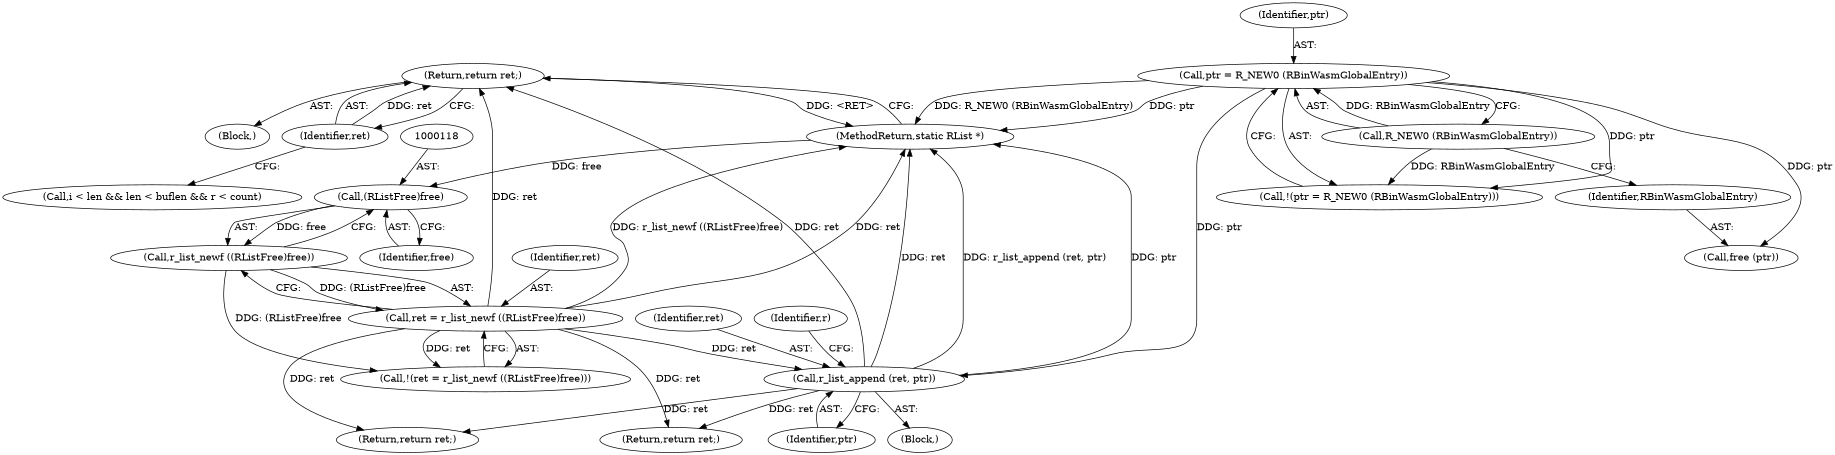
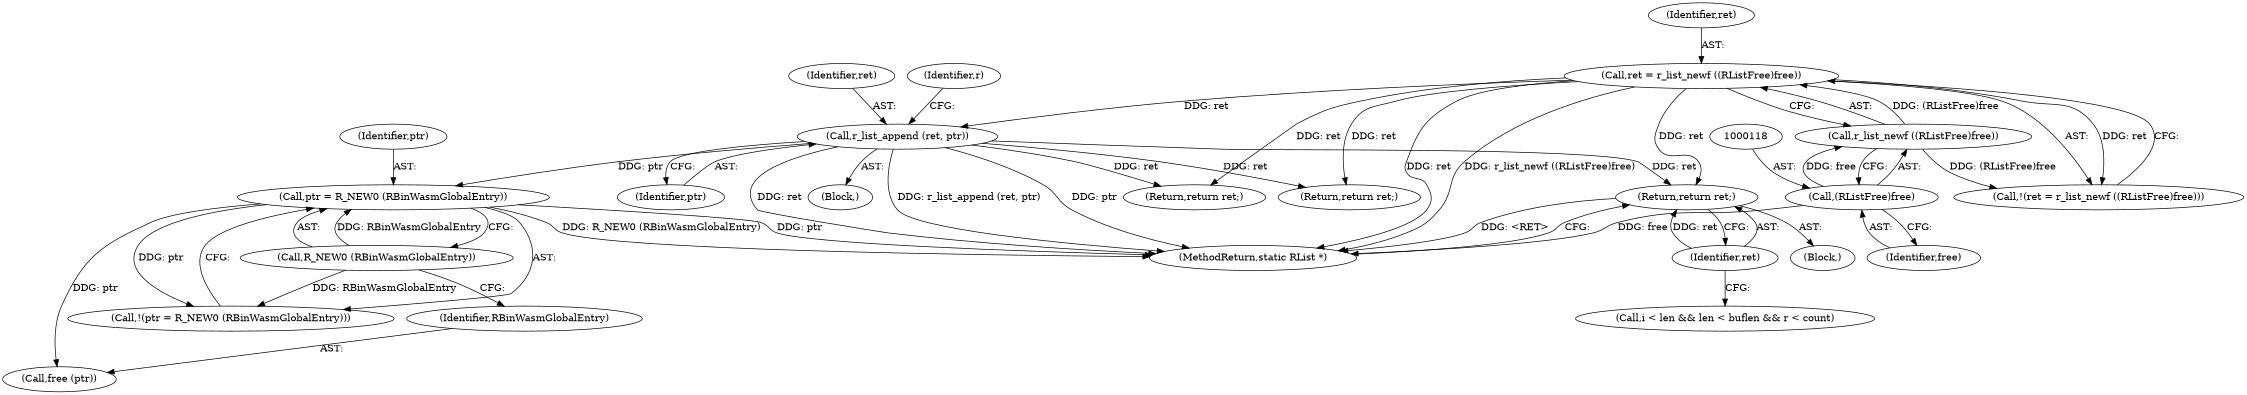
(623, 153) -> (1582, 235)
(1197, 312) -> (637, 160)
